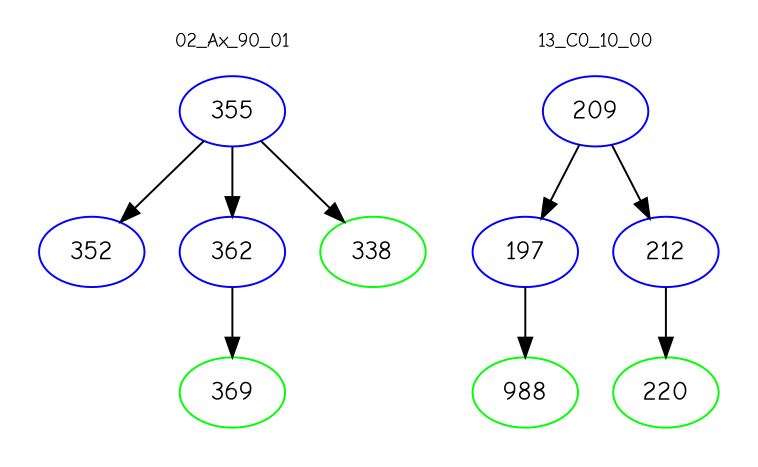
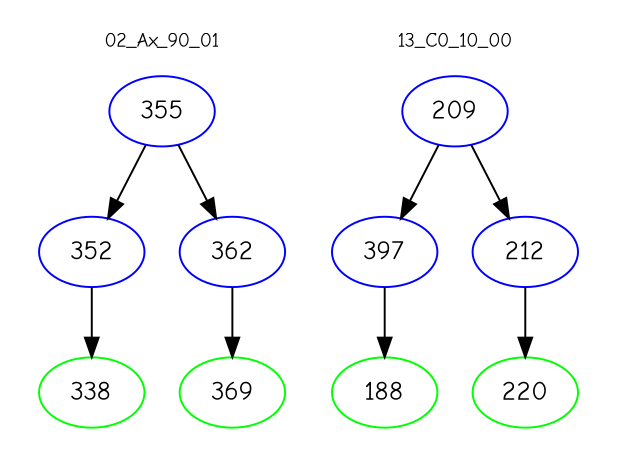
(295, 175) -> (92, 313)
(525, 252) -> (385, 252)
(525, 393) -> (385, 393)
